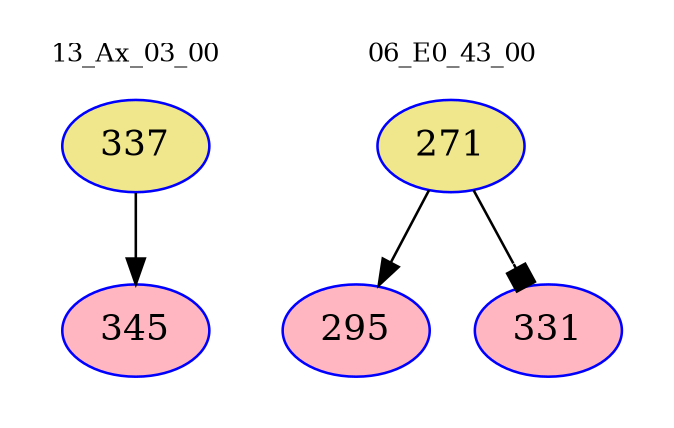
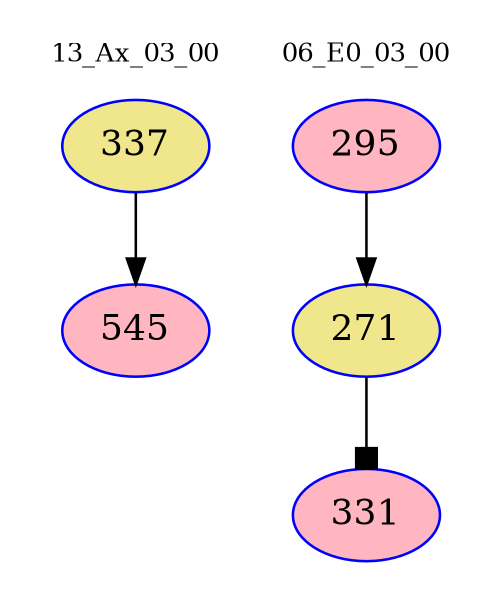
(452, 55) -> (366, 55)
(410, 226) -> (366, 226)
(136, 331) -> (136, 331)
